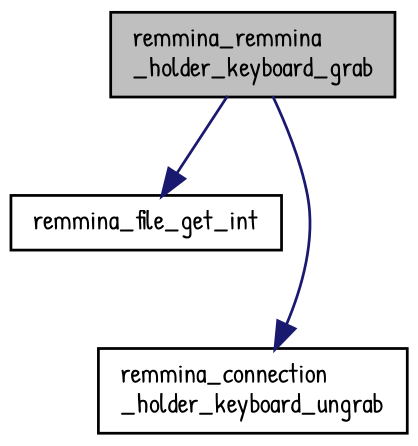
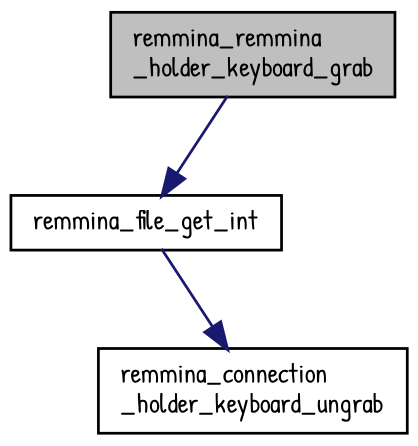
(309, 209) -> (187, 287)
